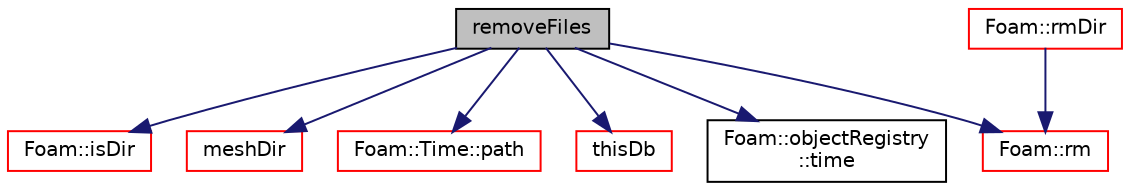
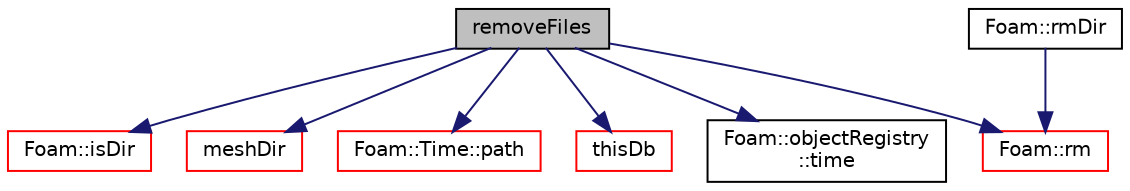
(1045, 29) -> (1045, 29)
